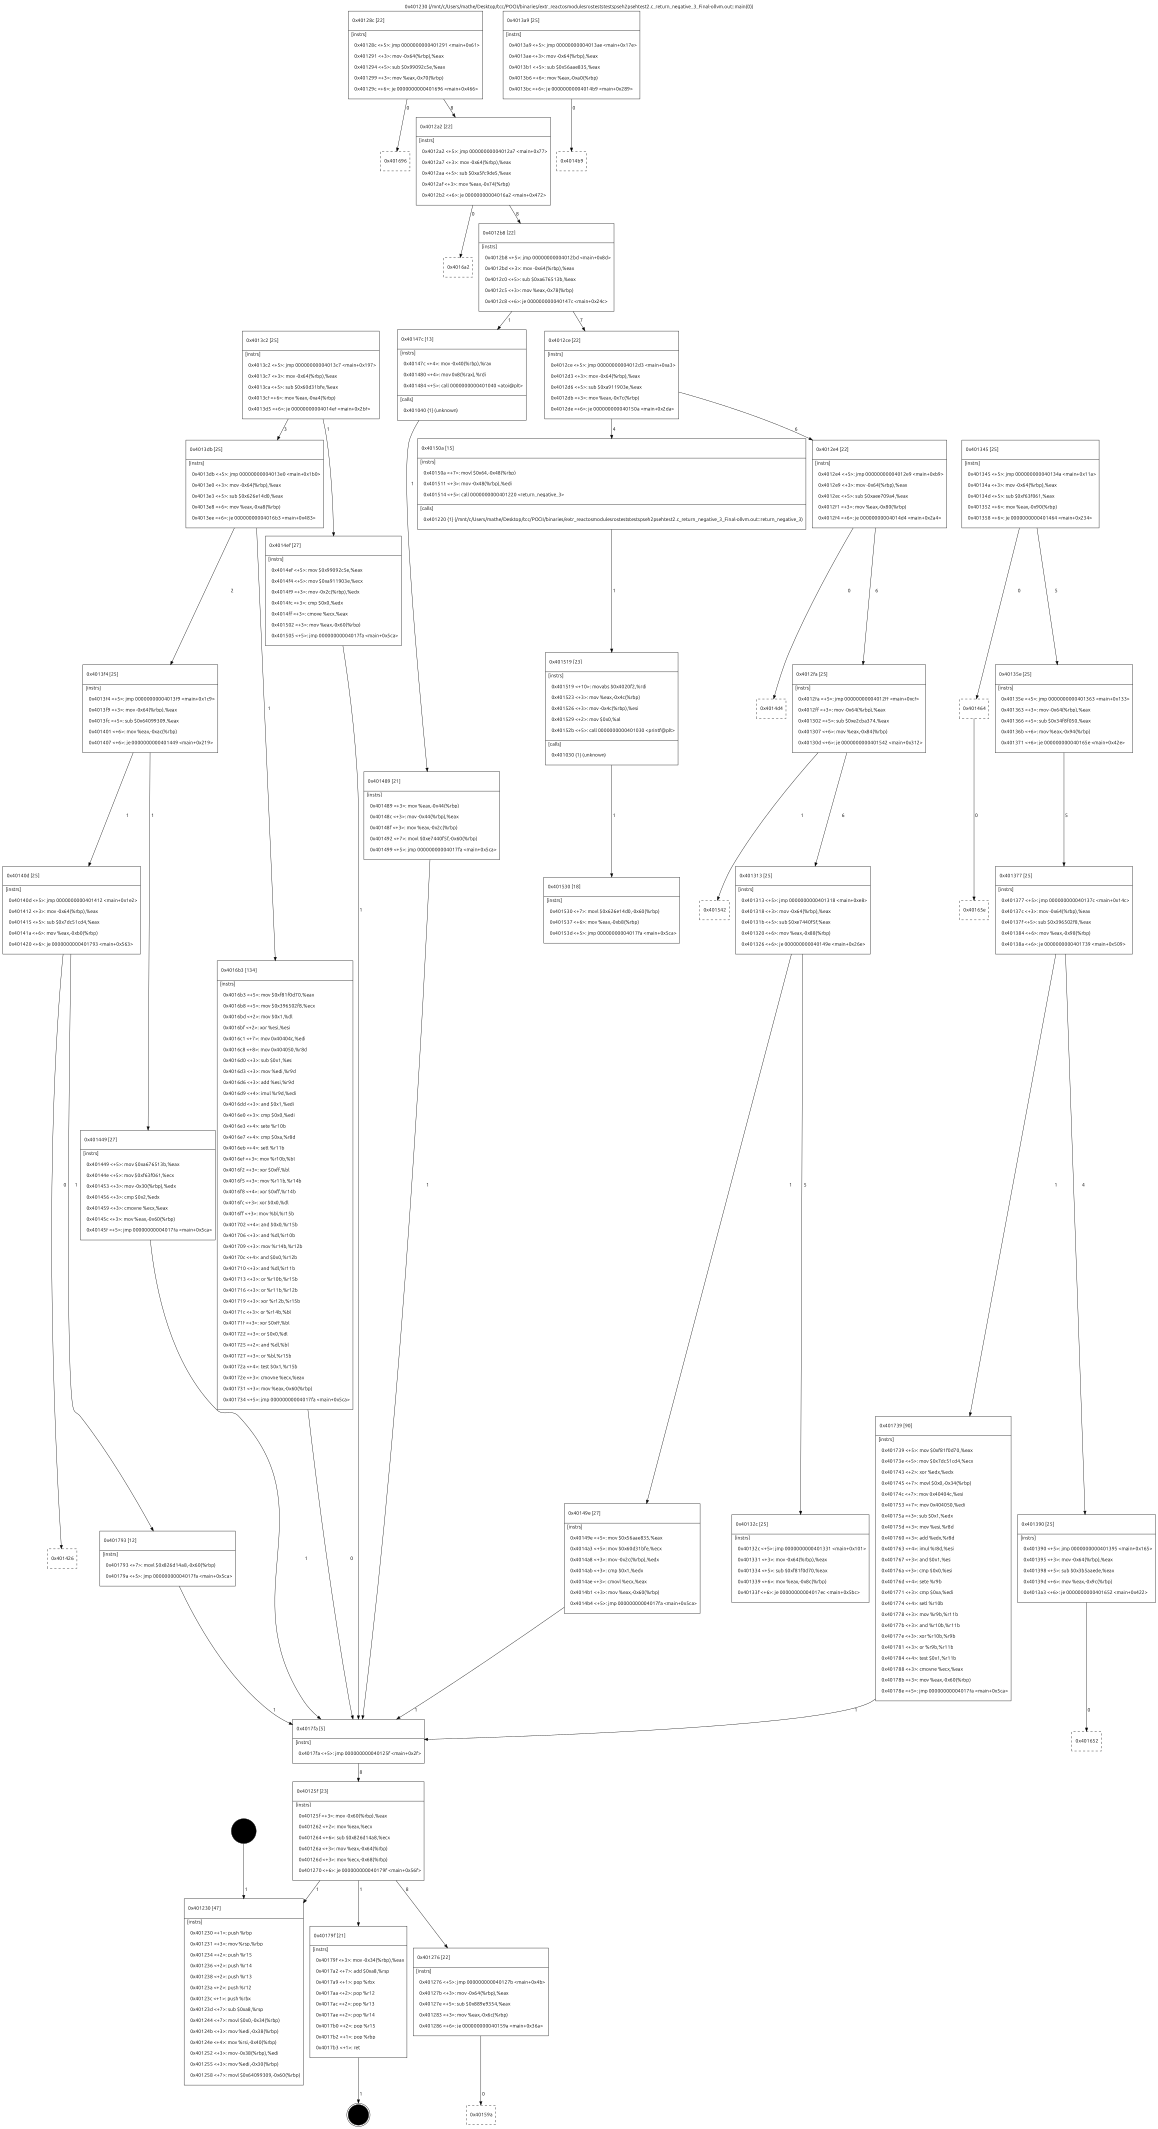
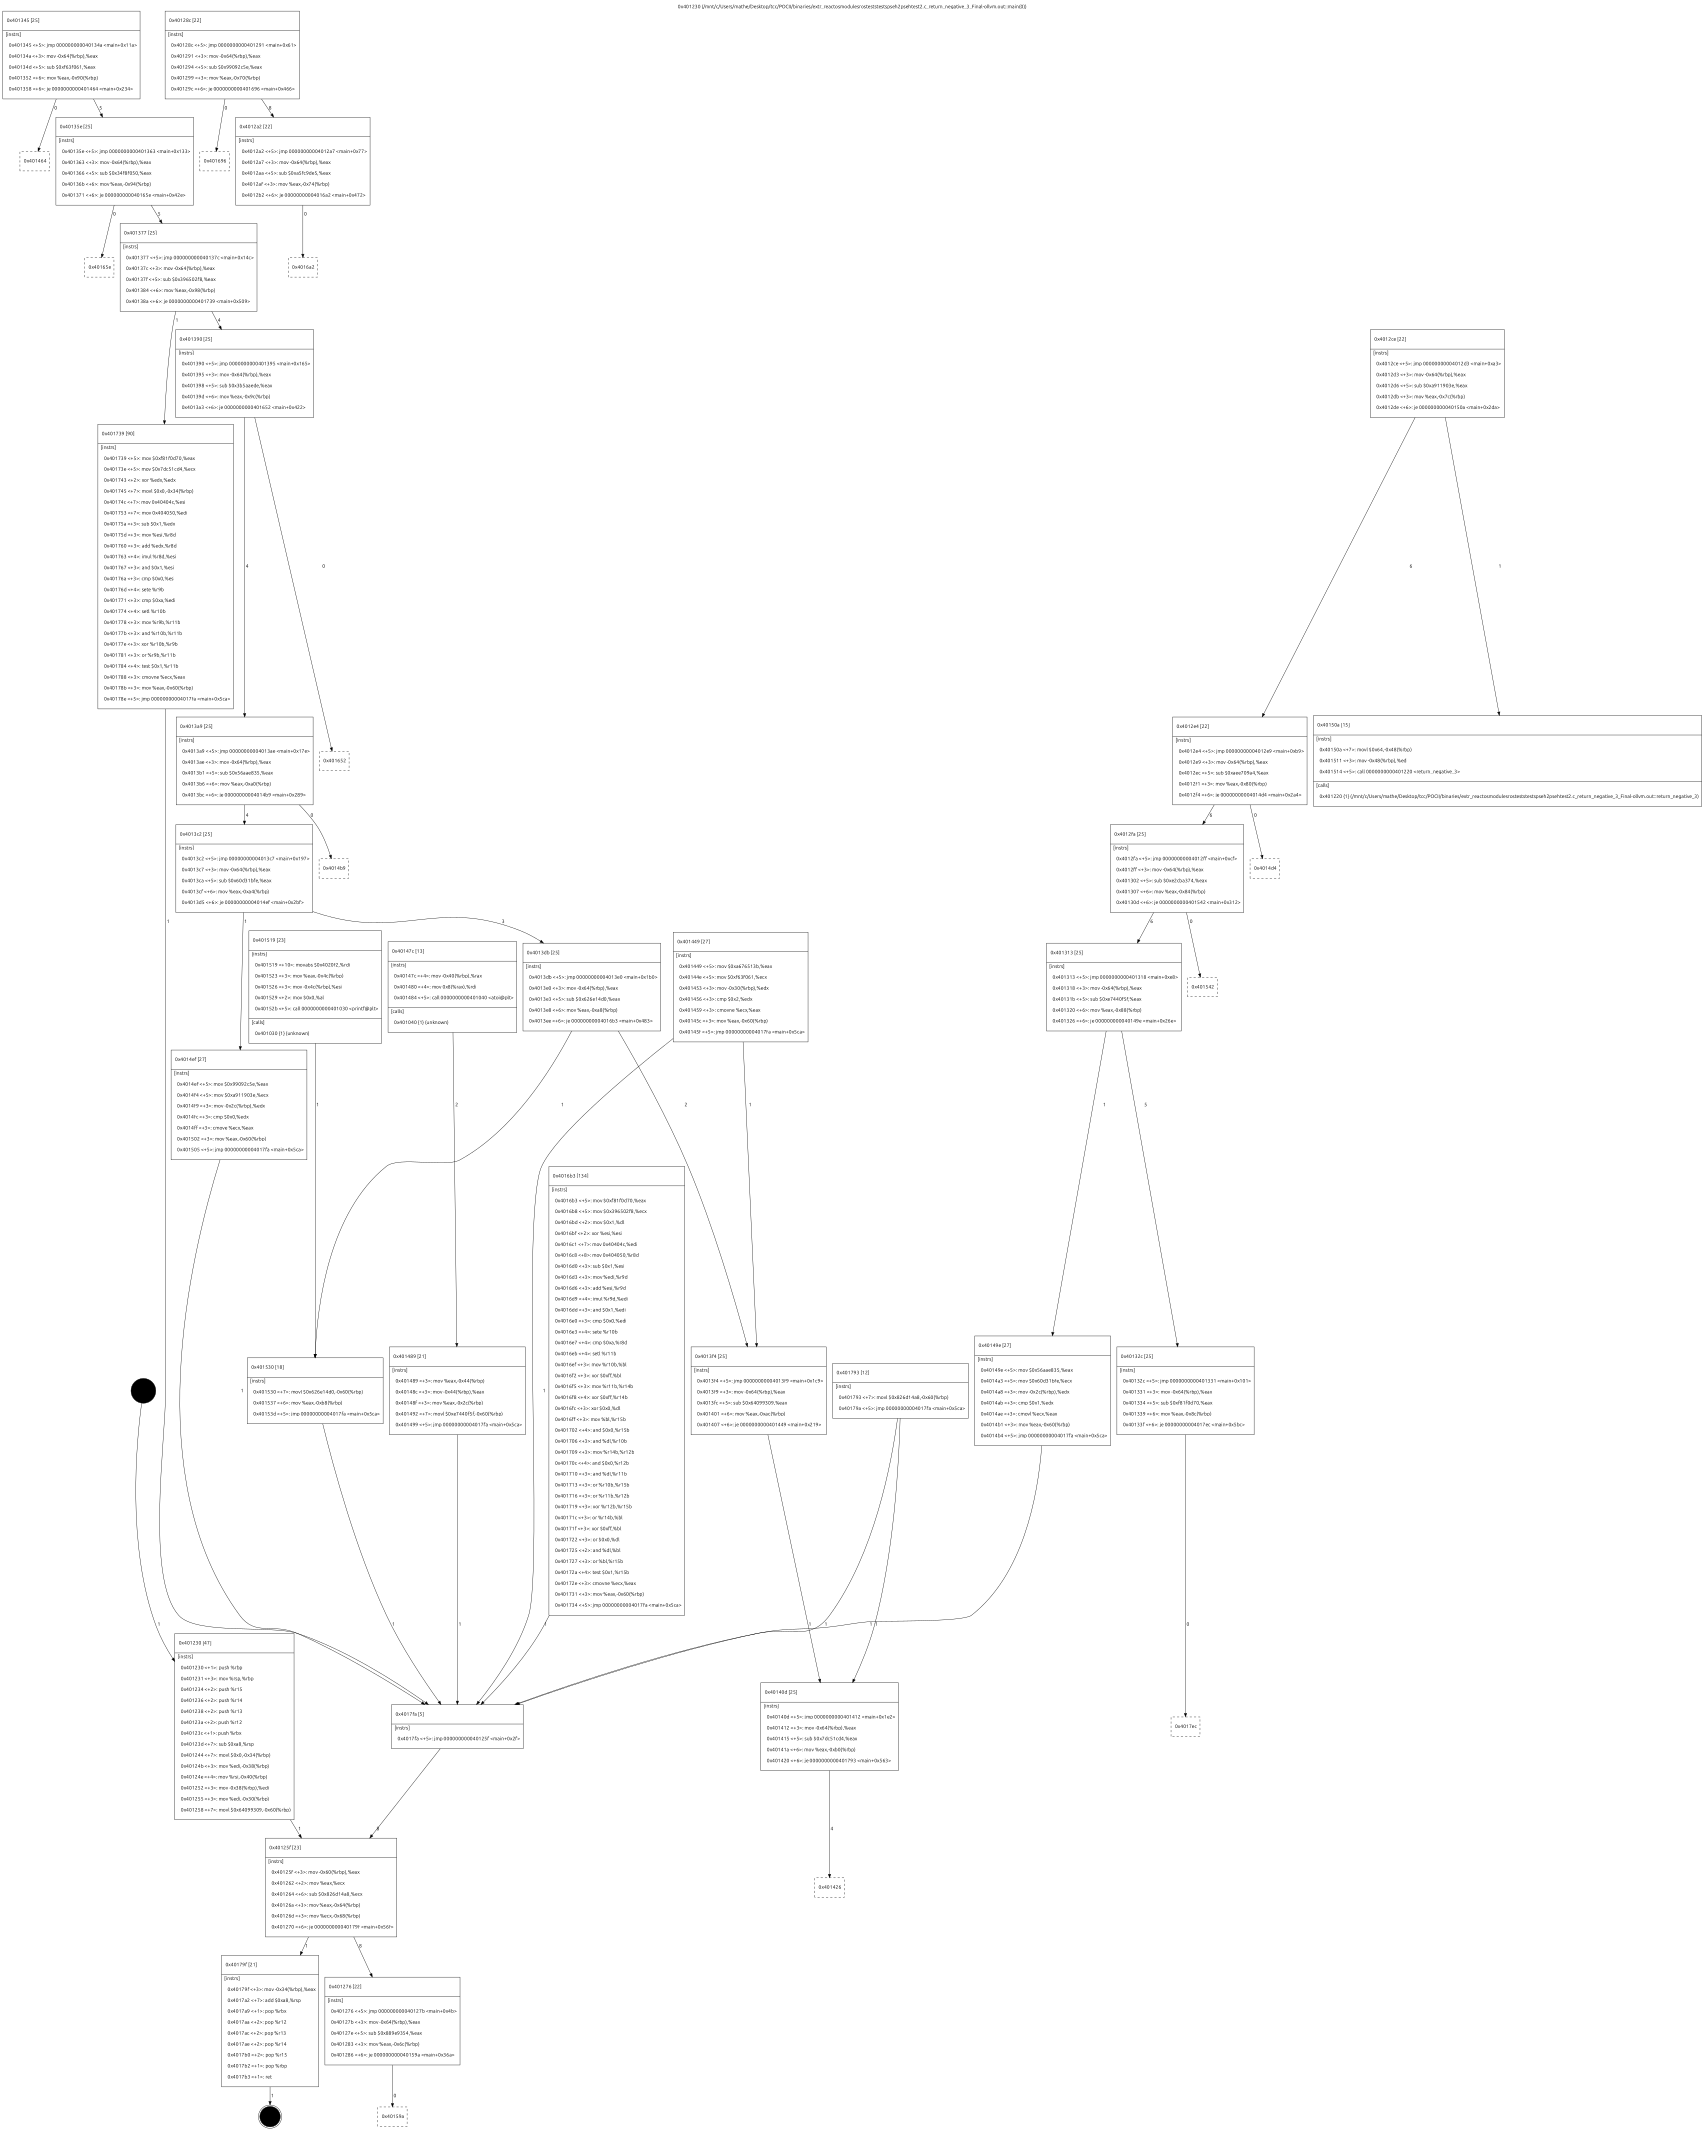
(546, 267) -> none
(614, 430) -> (1499, 567)
(412, 484) -> (456, 1105)
none -> (245, 566)
(612, 589) -> none
(266, 743) -> (406, 1162)
(974, 808) -> (108, 230)
none -> (244, 813)
(802, 816) -> (1191, 922)
(149, 940) -> (750, 1193)
(65, 1185) -> (832, 1829)
(68, 1253) -> (889, 1551)
(351, 1559) -> (545, 1624)
none -> (367, 1569)
none -> (1186, 1727)
(313, 1890) -> (295, 1827)
